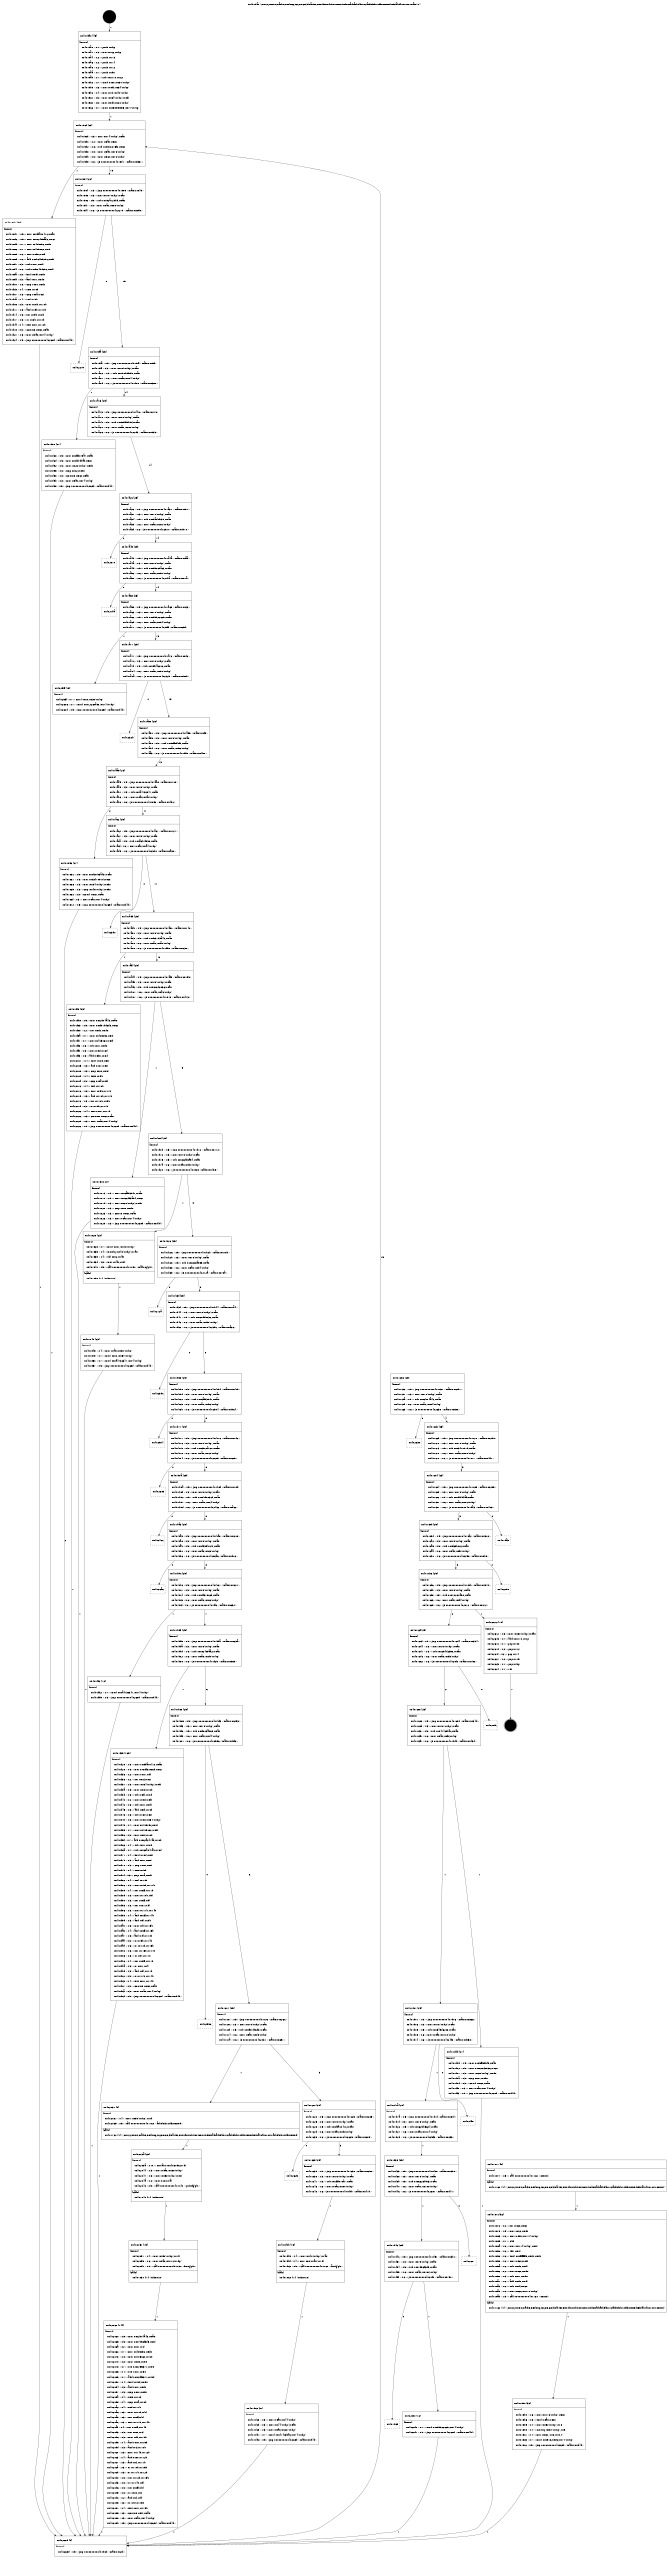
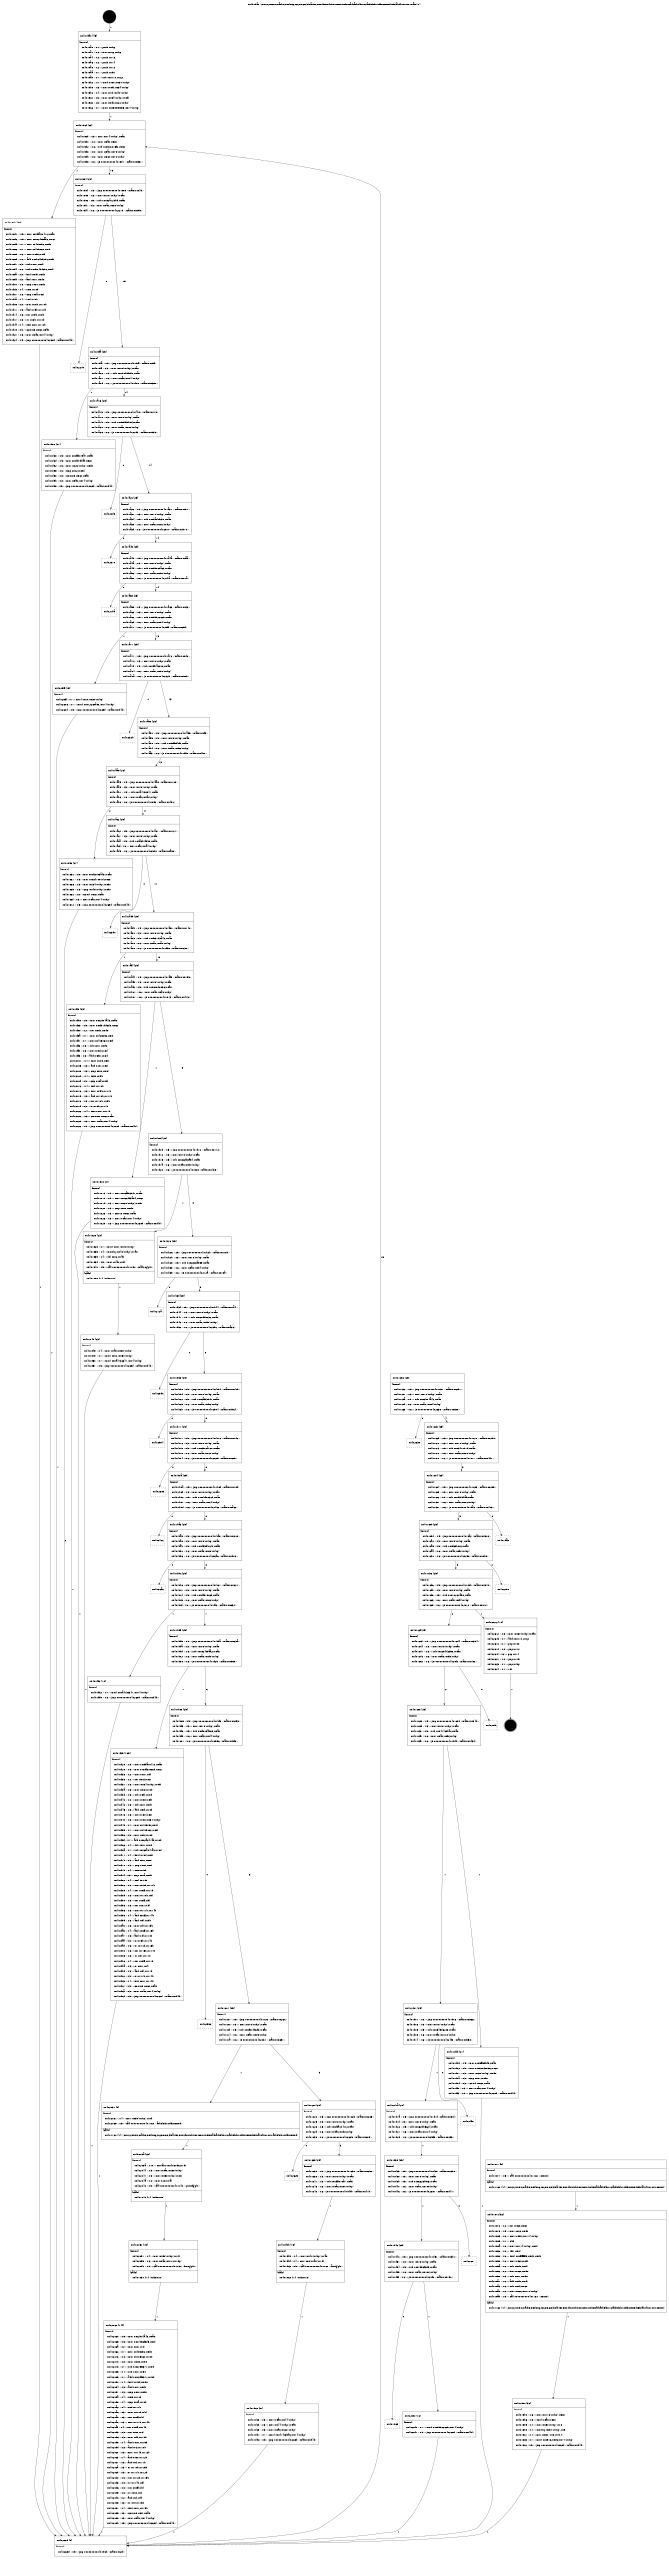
none -> (109, 514)
none -> (57, 1624)
